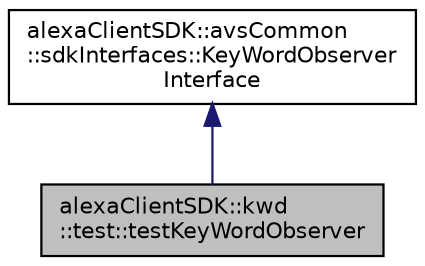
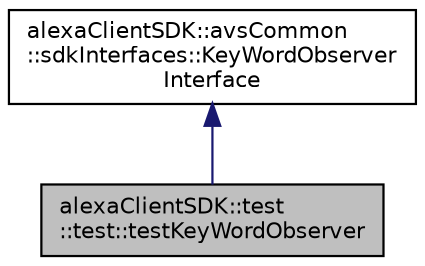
(212, 220) -> (212, 220)
